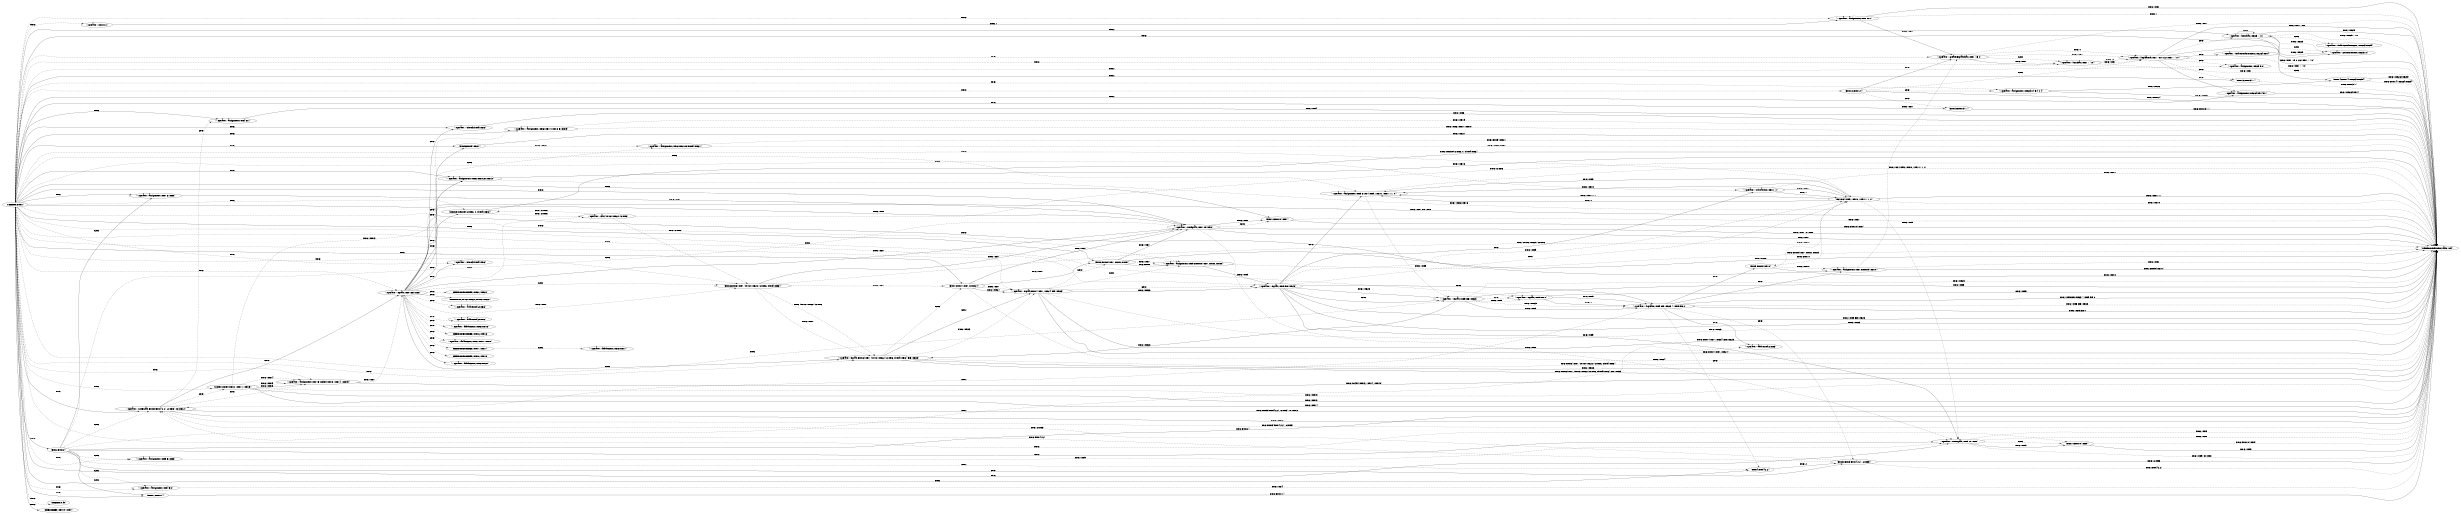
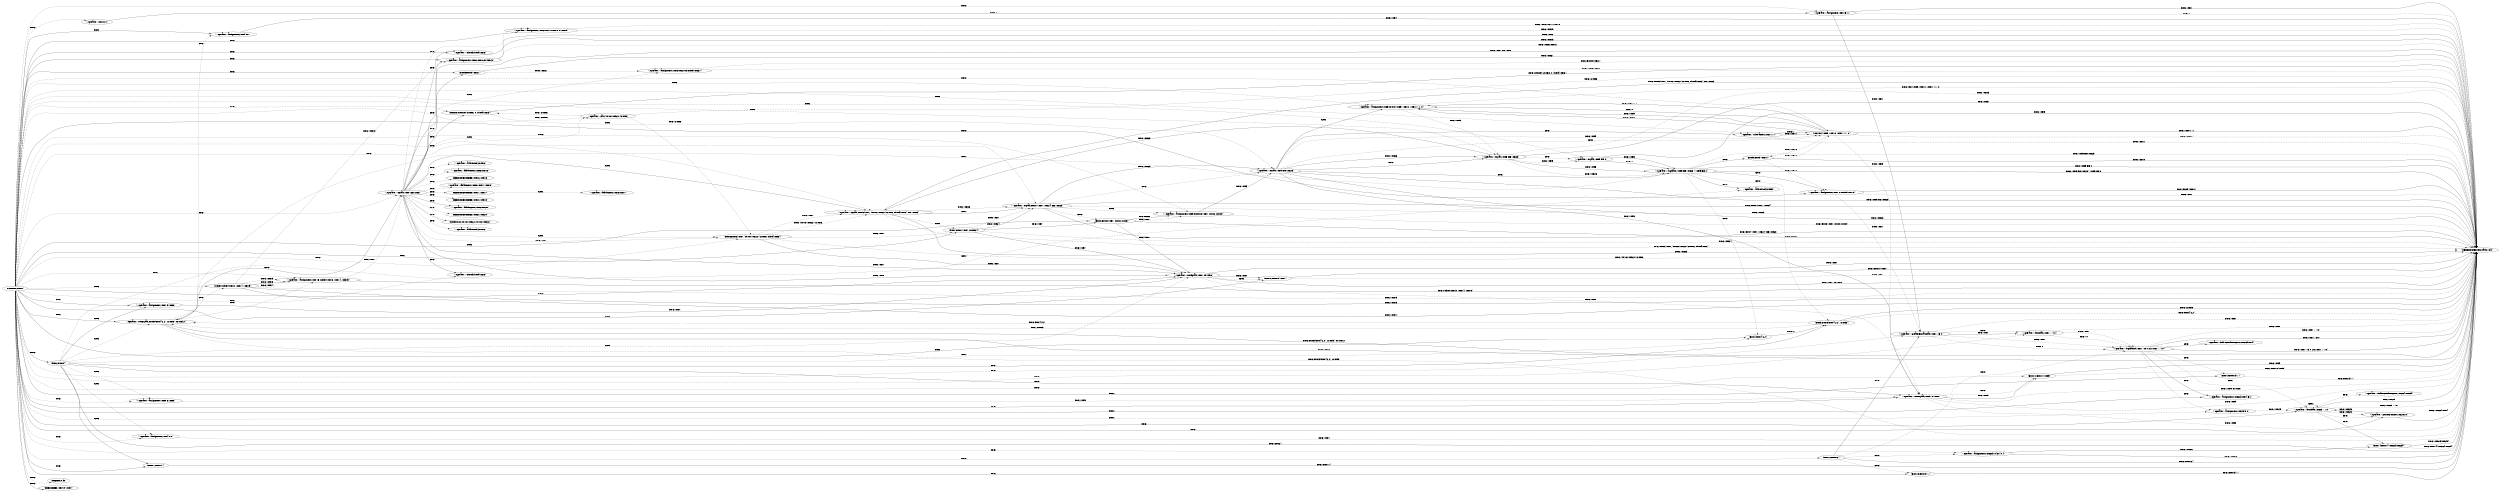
(2416, 103) -> (2474, 336)
(1803, 257) -> (1791, 149)
none -> (2271, 410)
